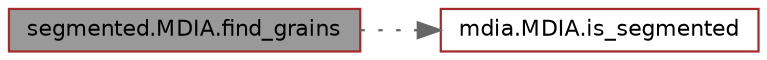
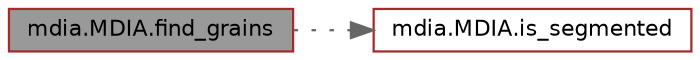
(185, 30) -> (151, 30)
